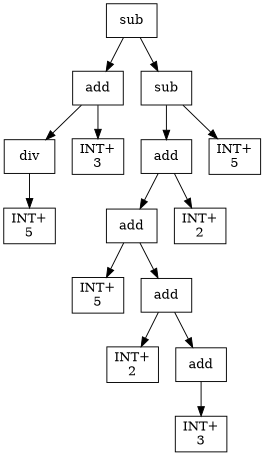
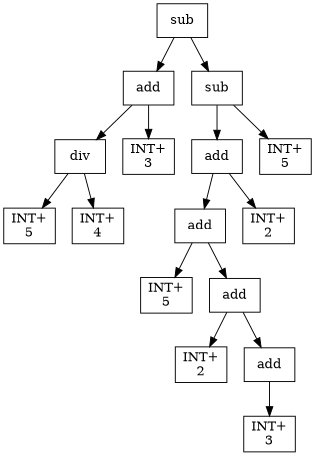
none -> (98, 226)
